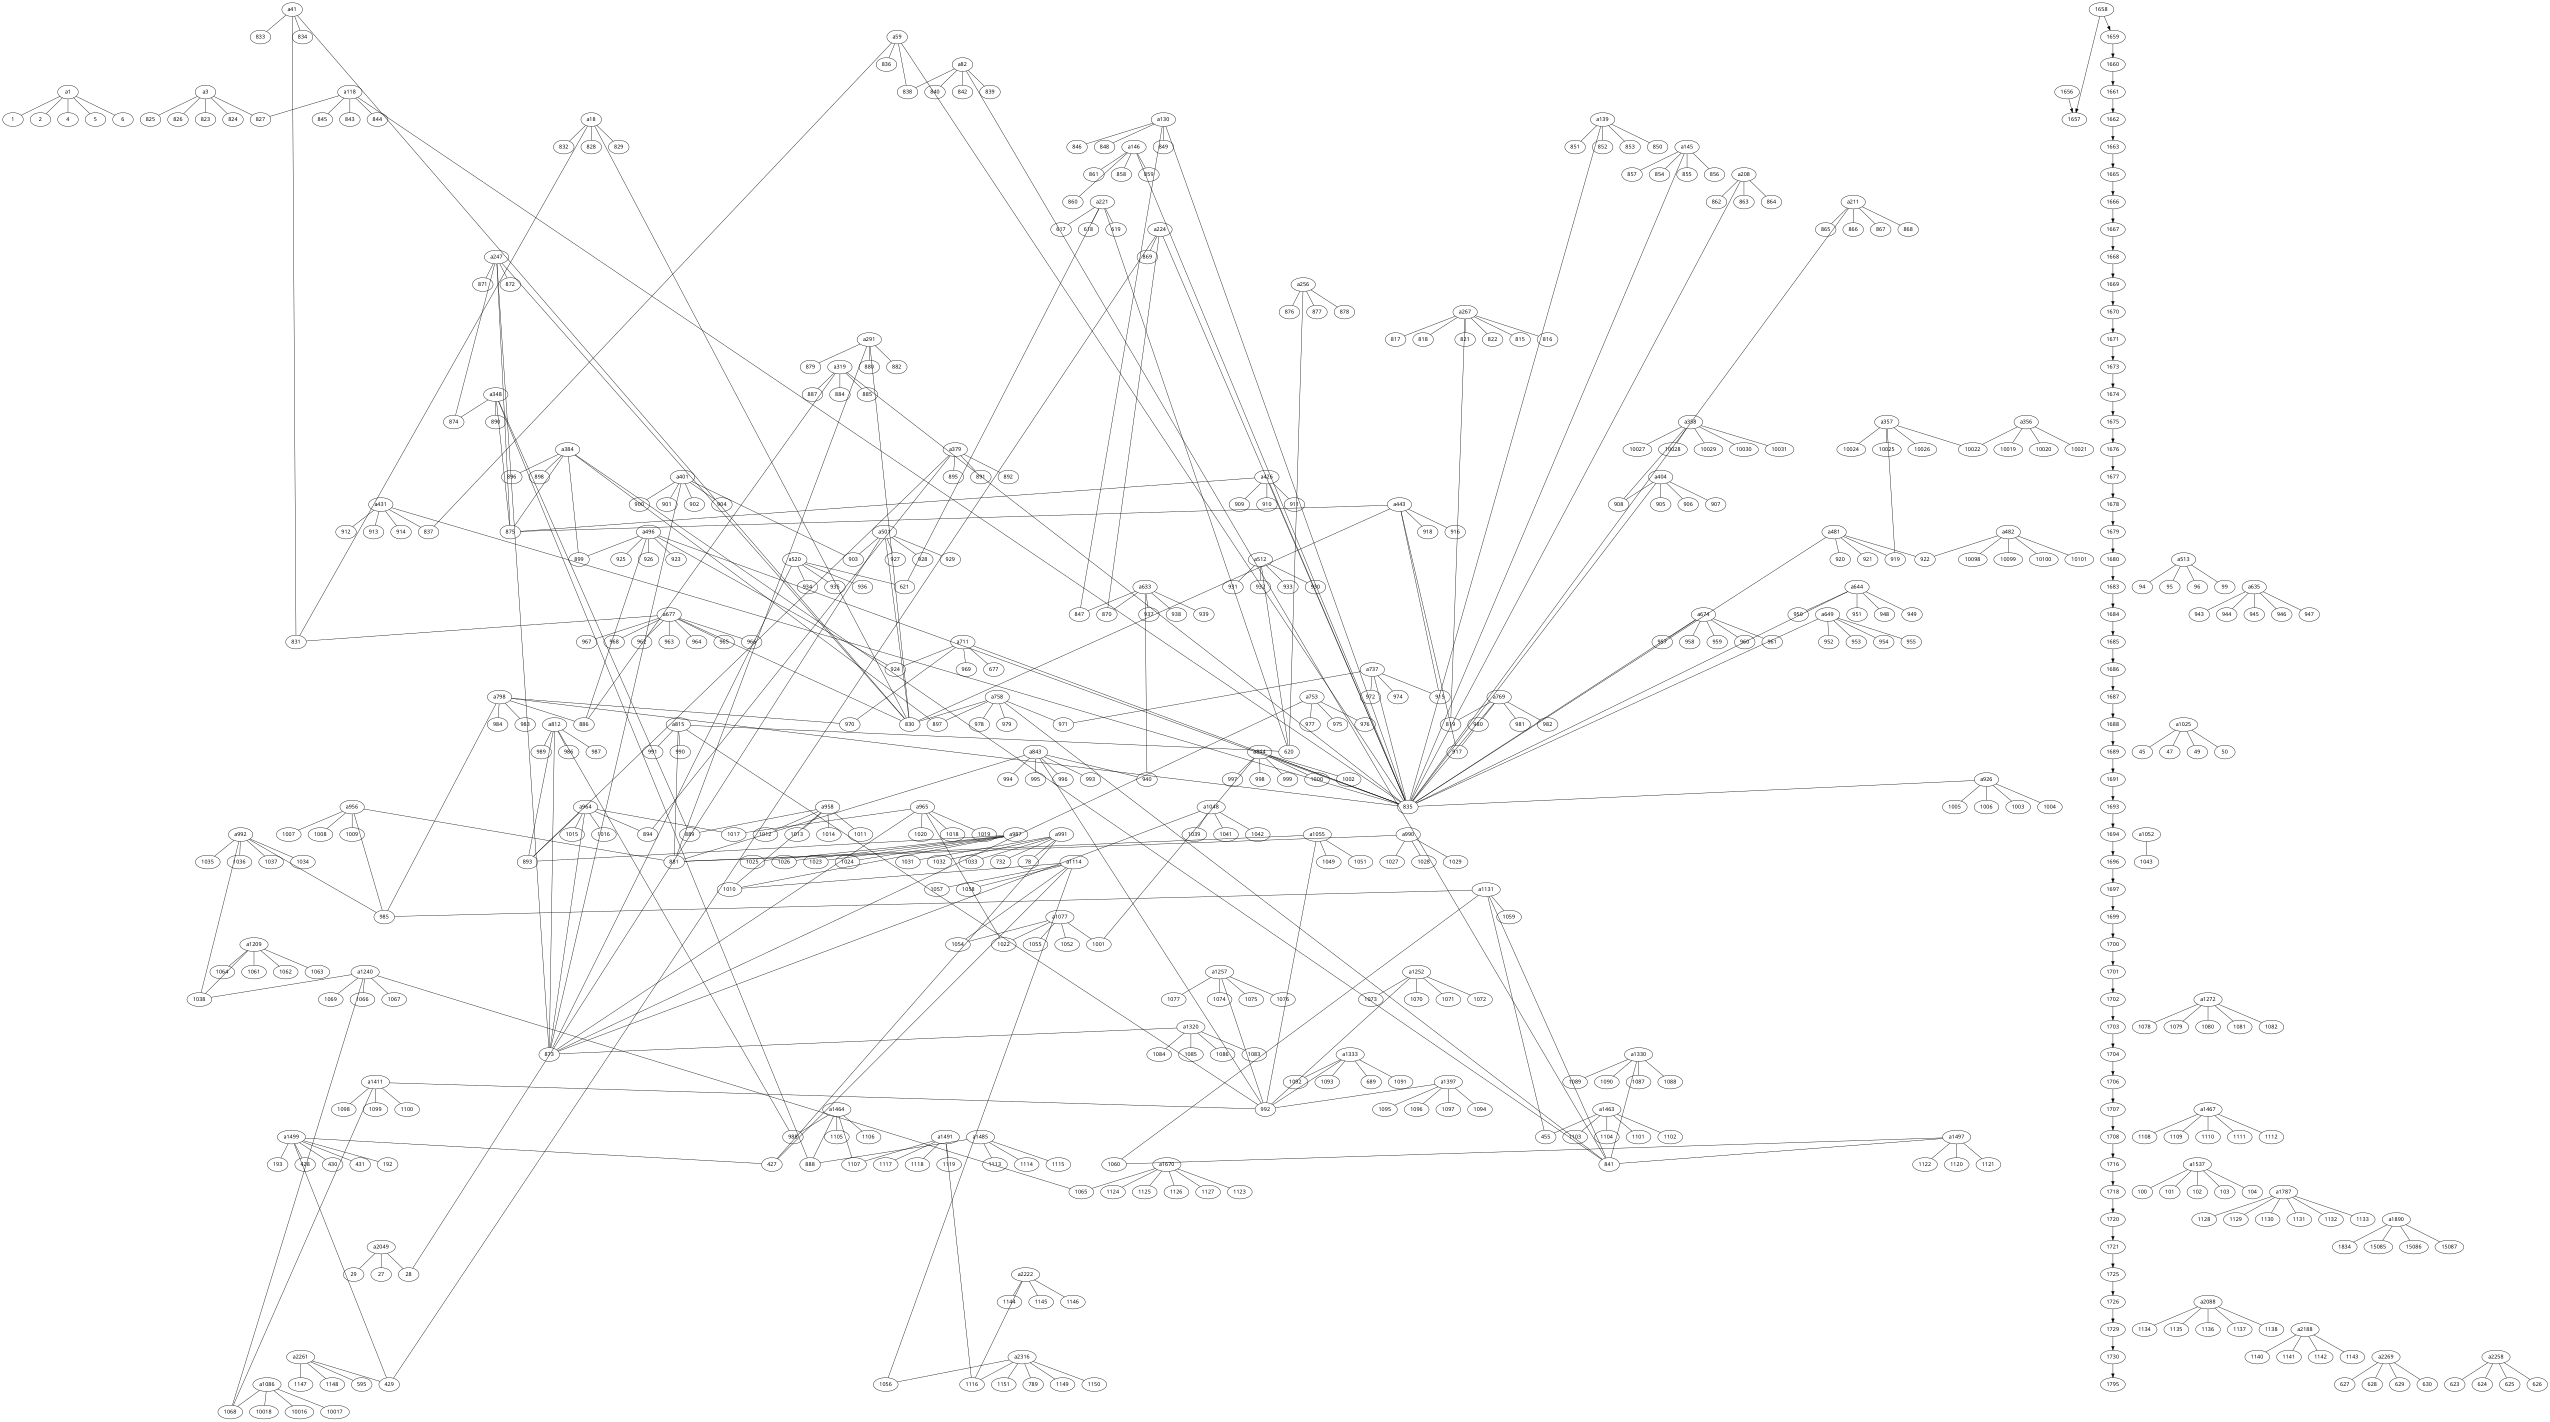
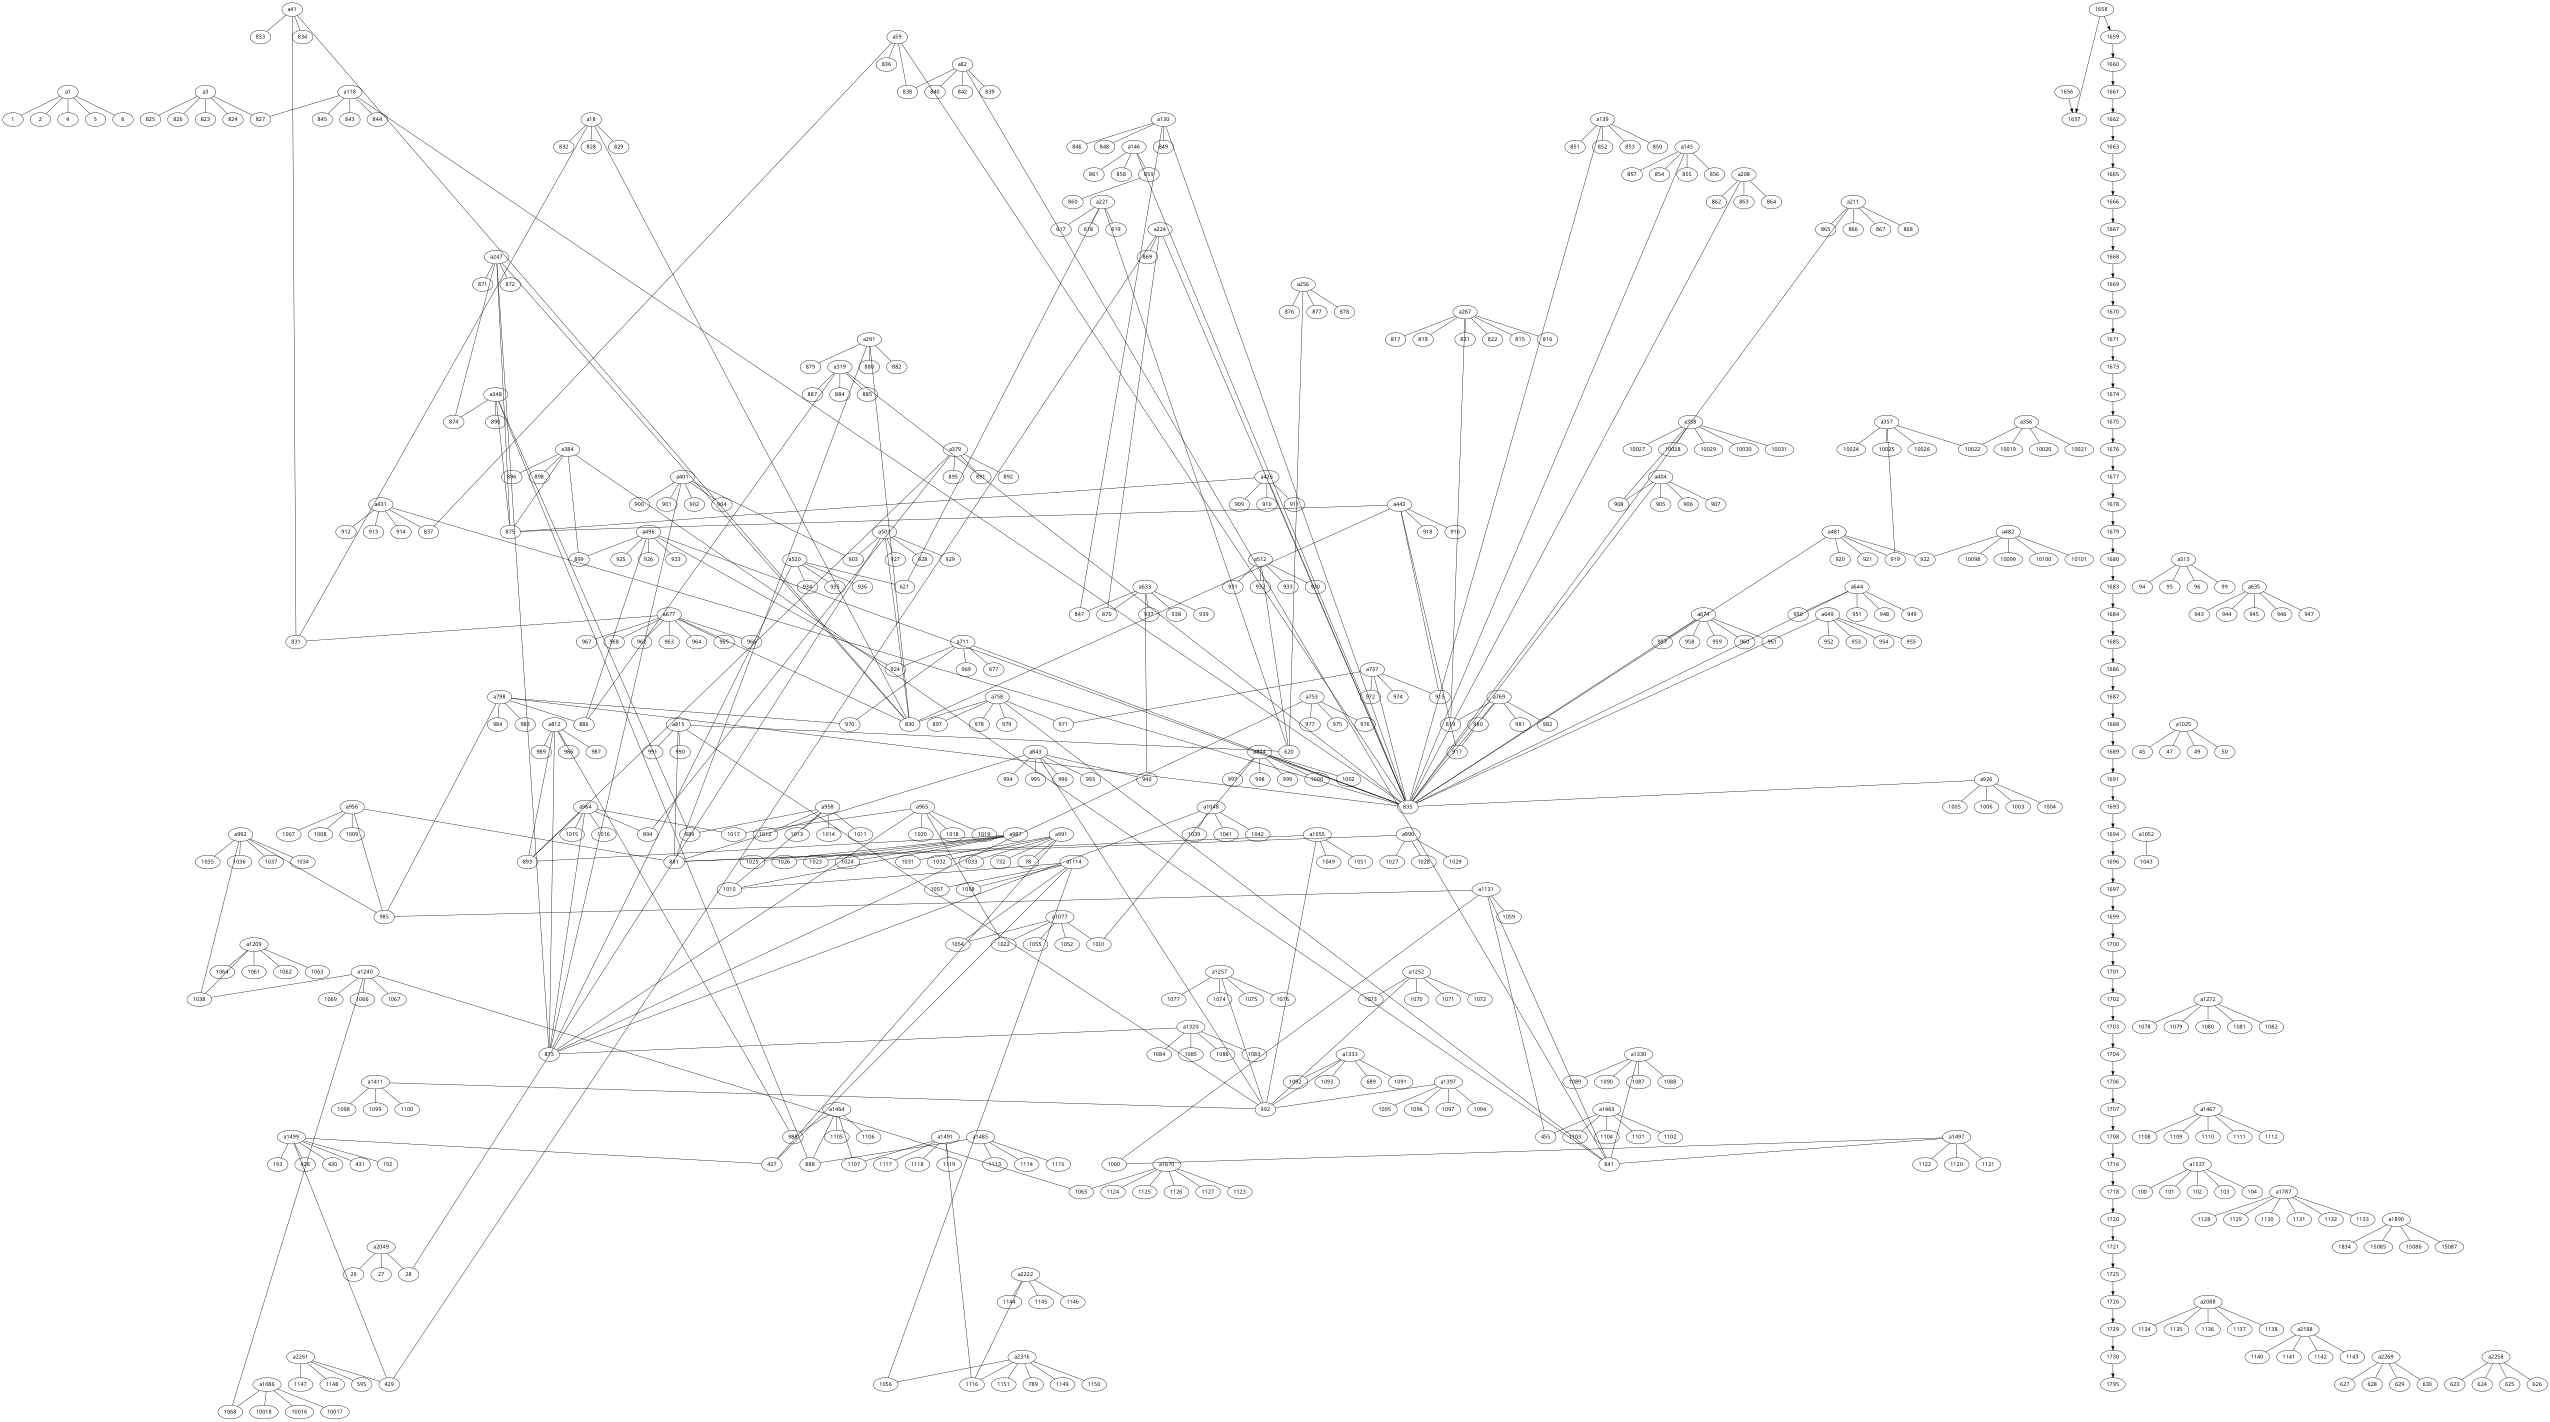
(1103, 175) -> (1111, 188)
(753, 587) -> none
(303, 1247) -> none
